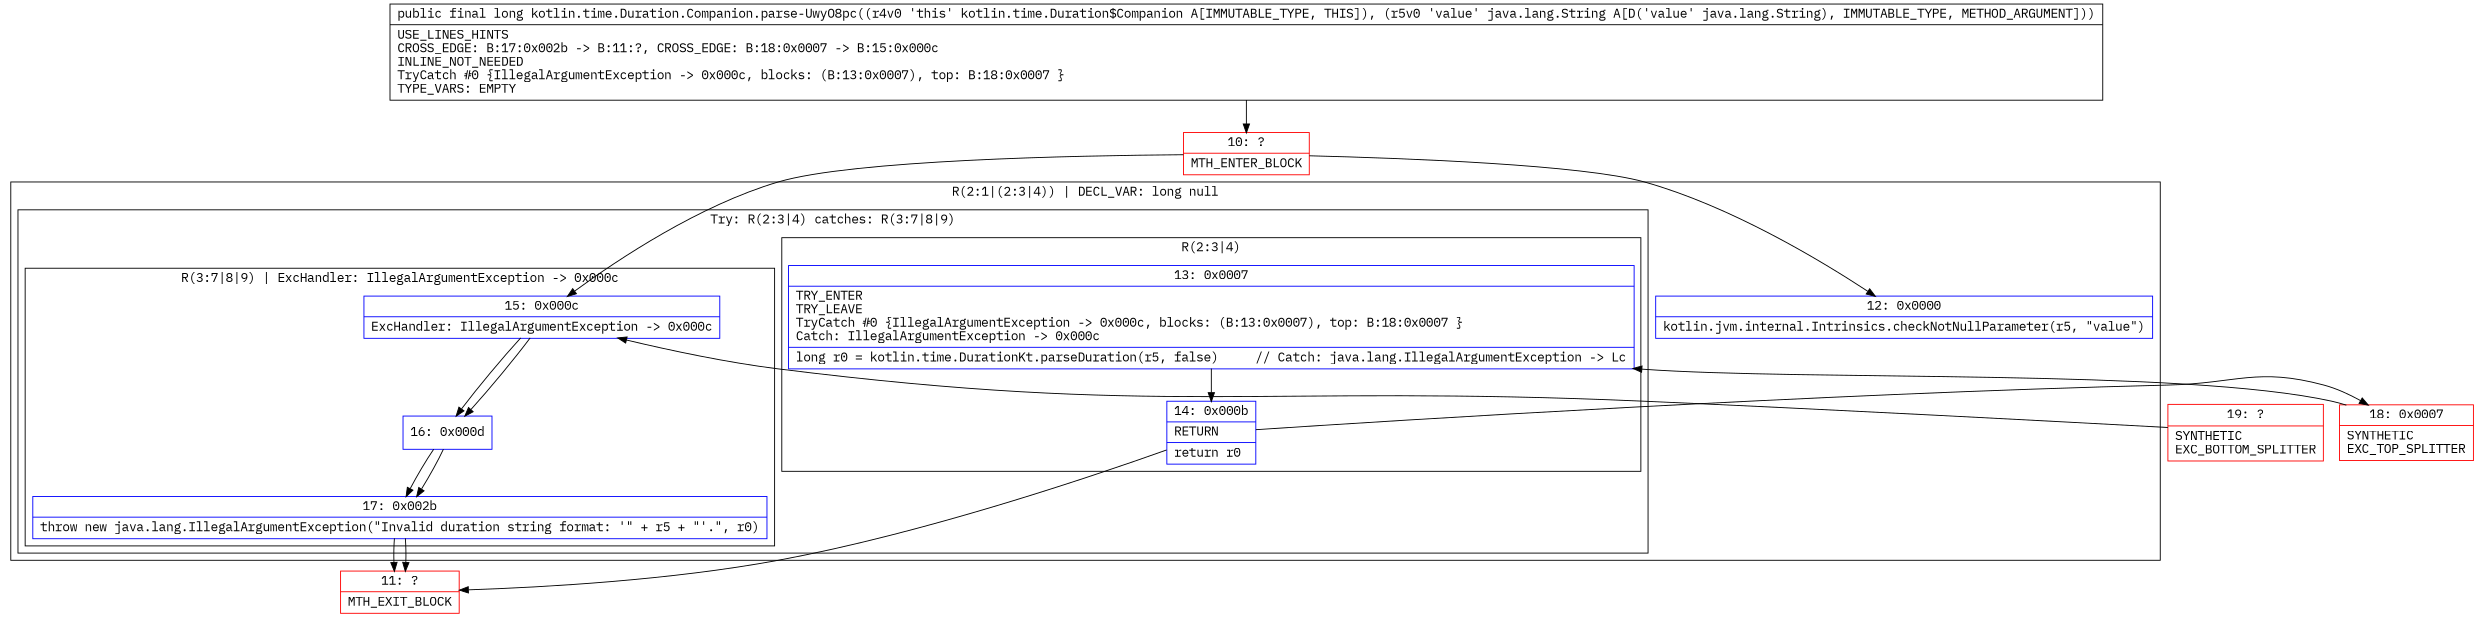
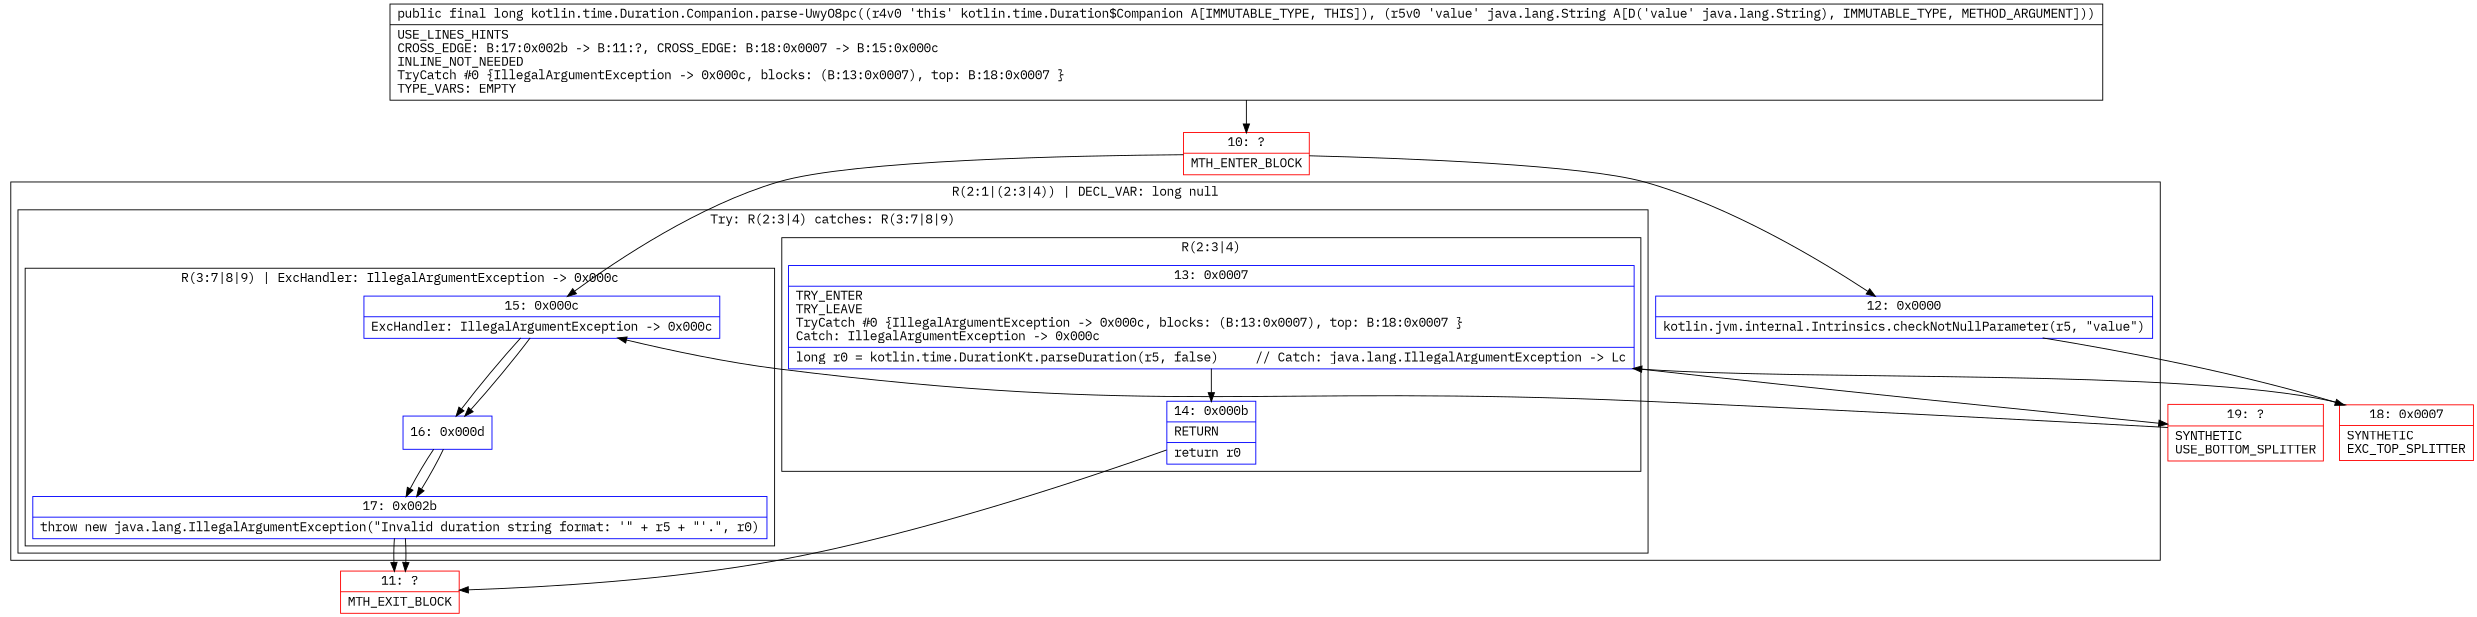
none -> (1896, 397)
(1810, 398) -> (2190, 366)
(2246, 450) -> (2246, 450)
